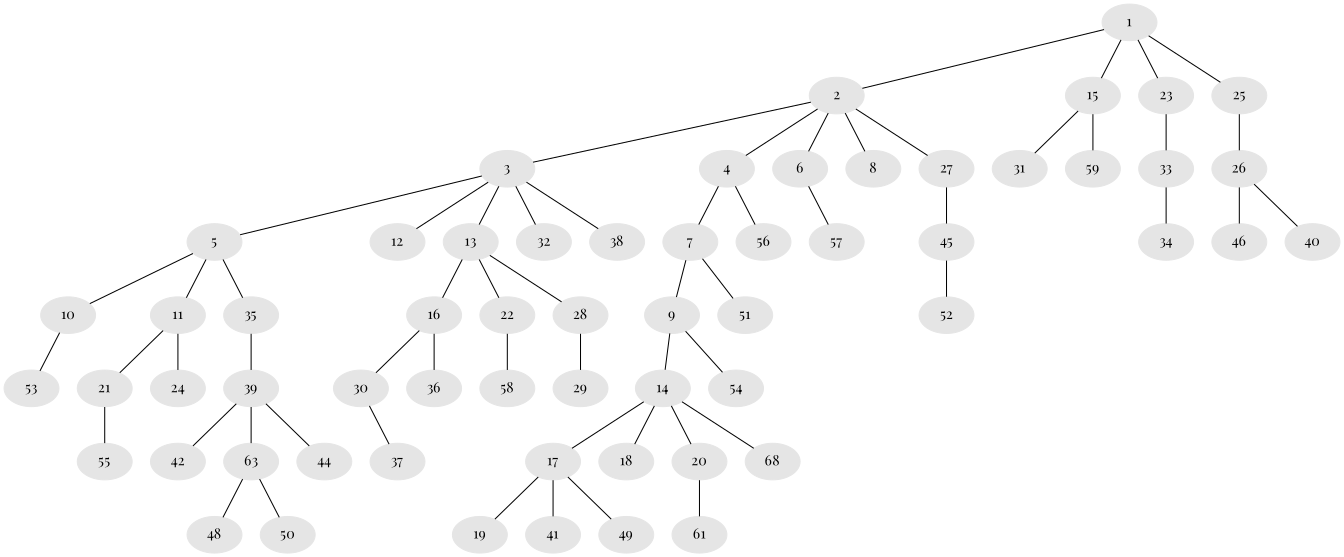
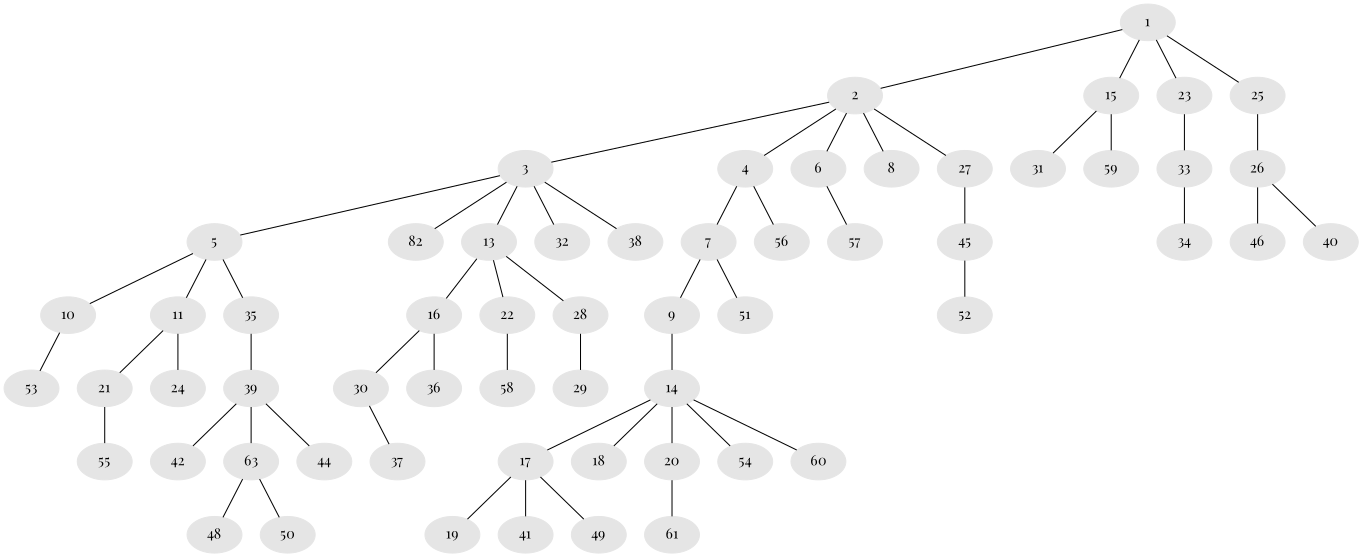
(398, 242) -> (416, 242)
(704, 352) -> (709, 425)
(773, 462) -> (818, 462)
